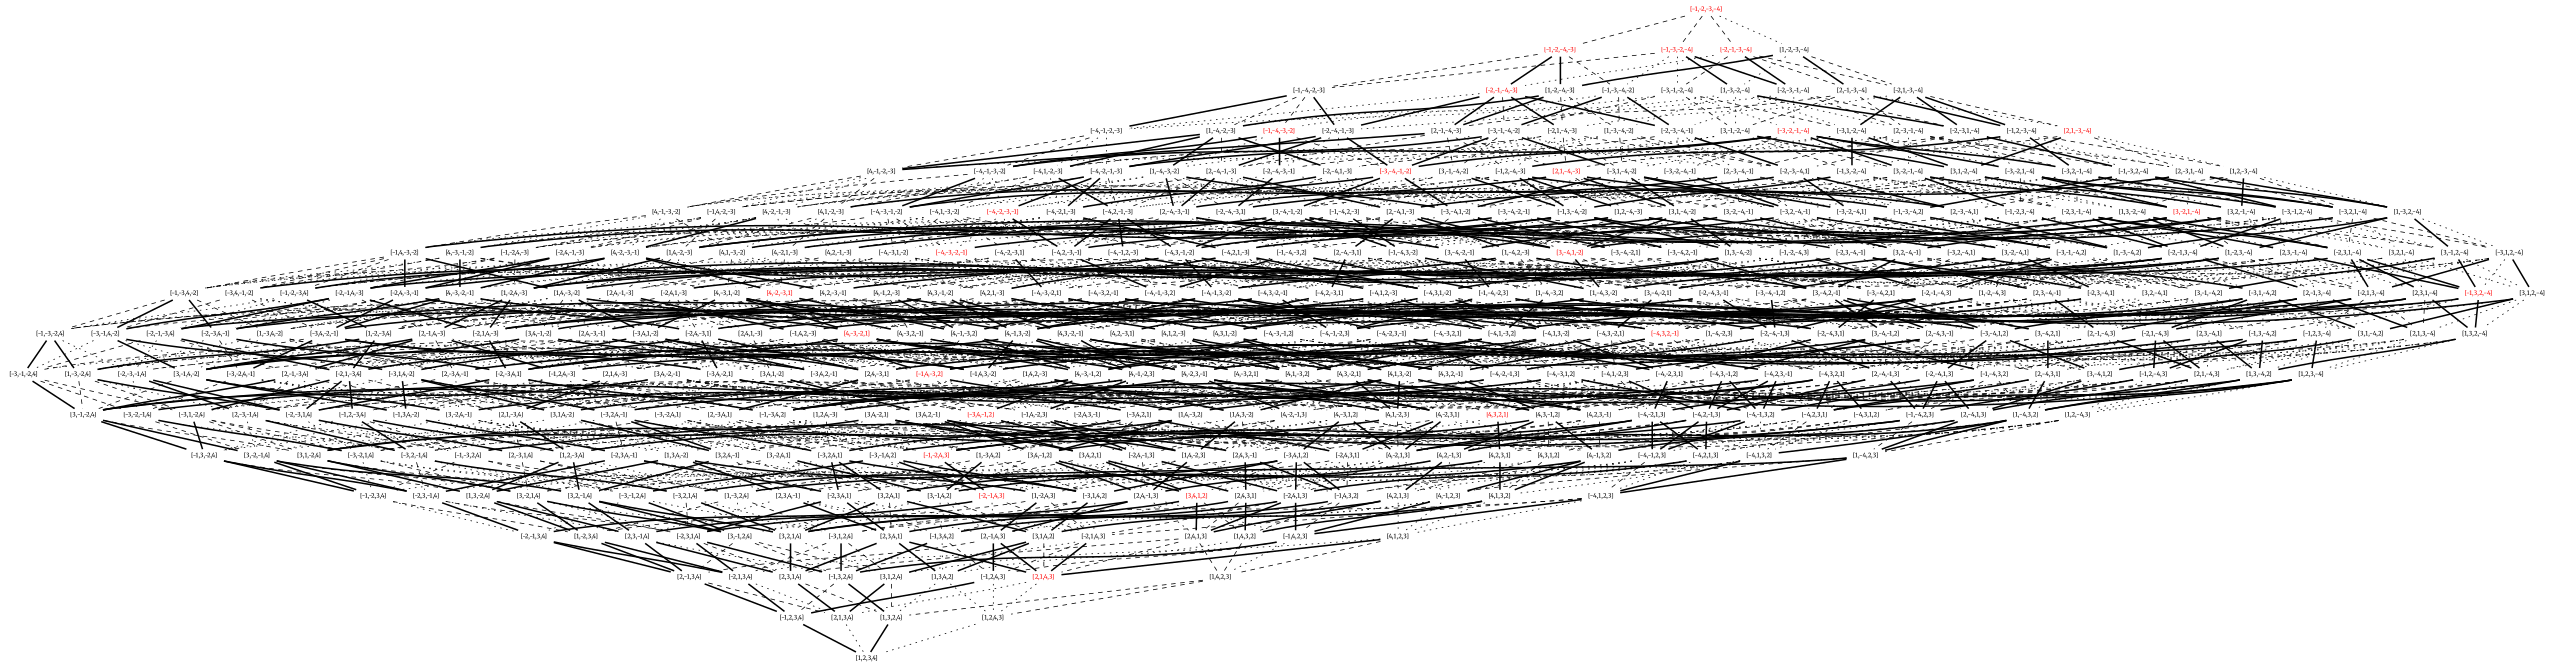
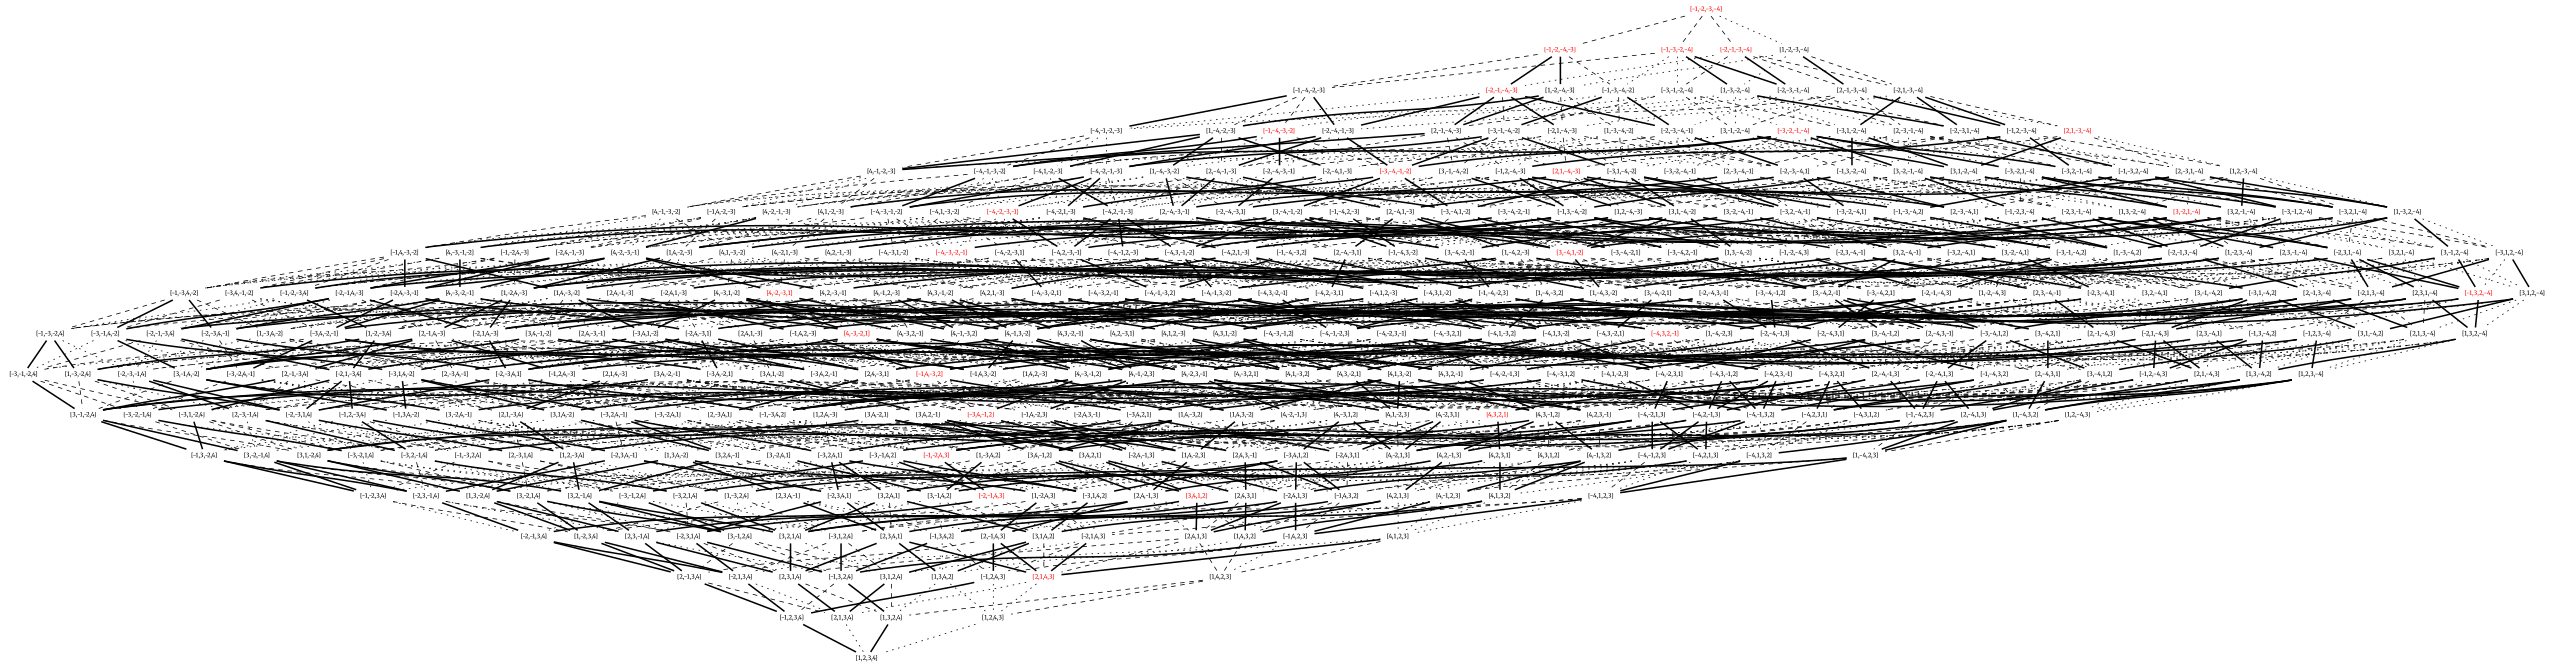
(1682, 70) -> (1682, 70)
(2077, 192) -> none
none -> (1962, 233)
(2063, 395) -> (2063, 395)
